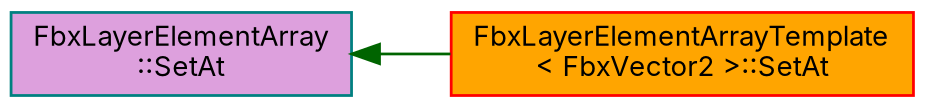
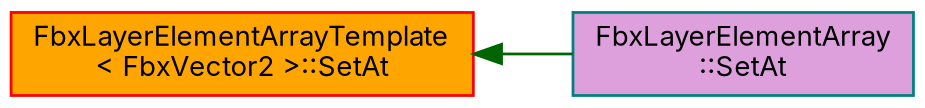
(415, 54) -> (537, 54)
